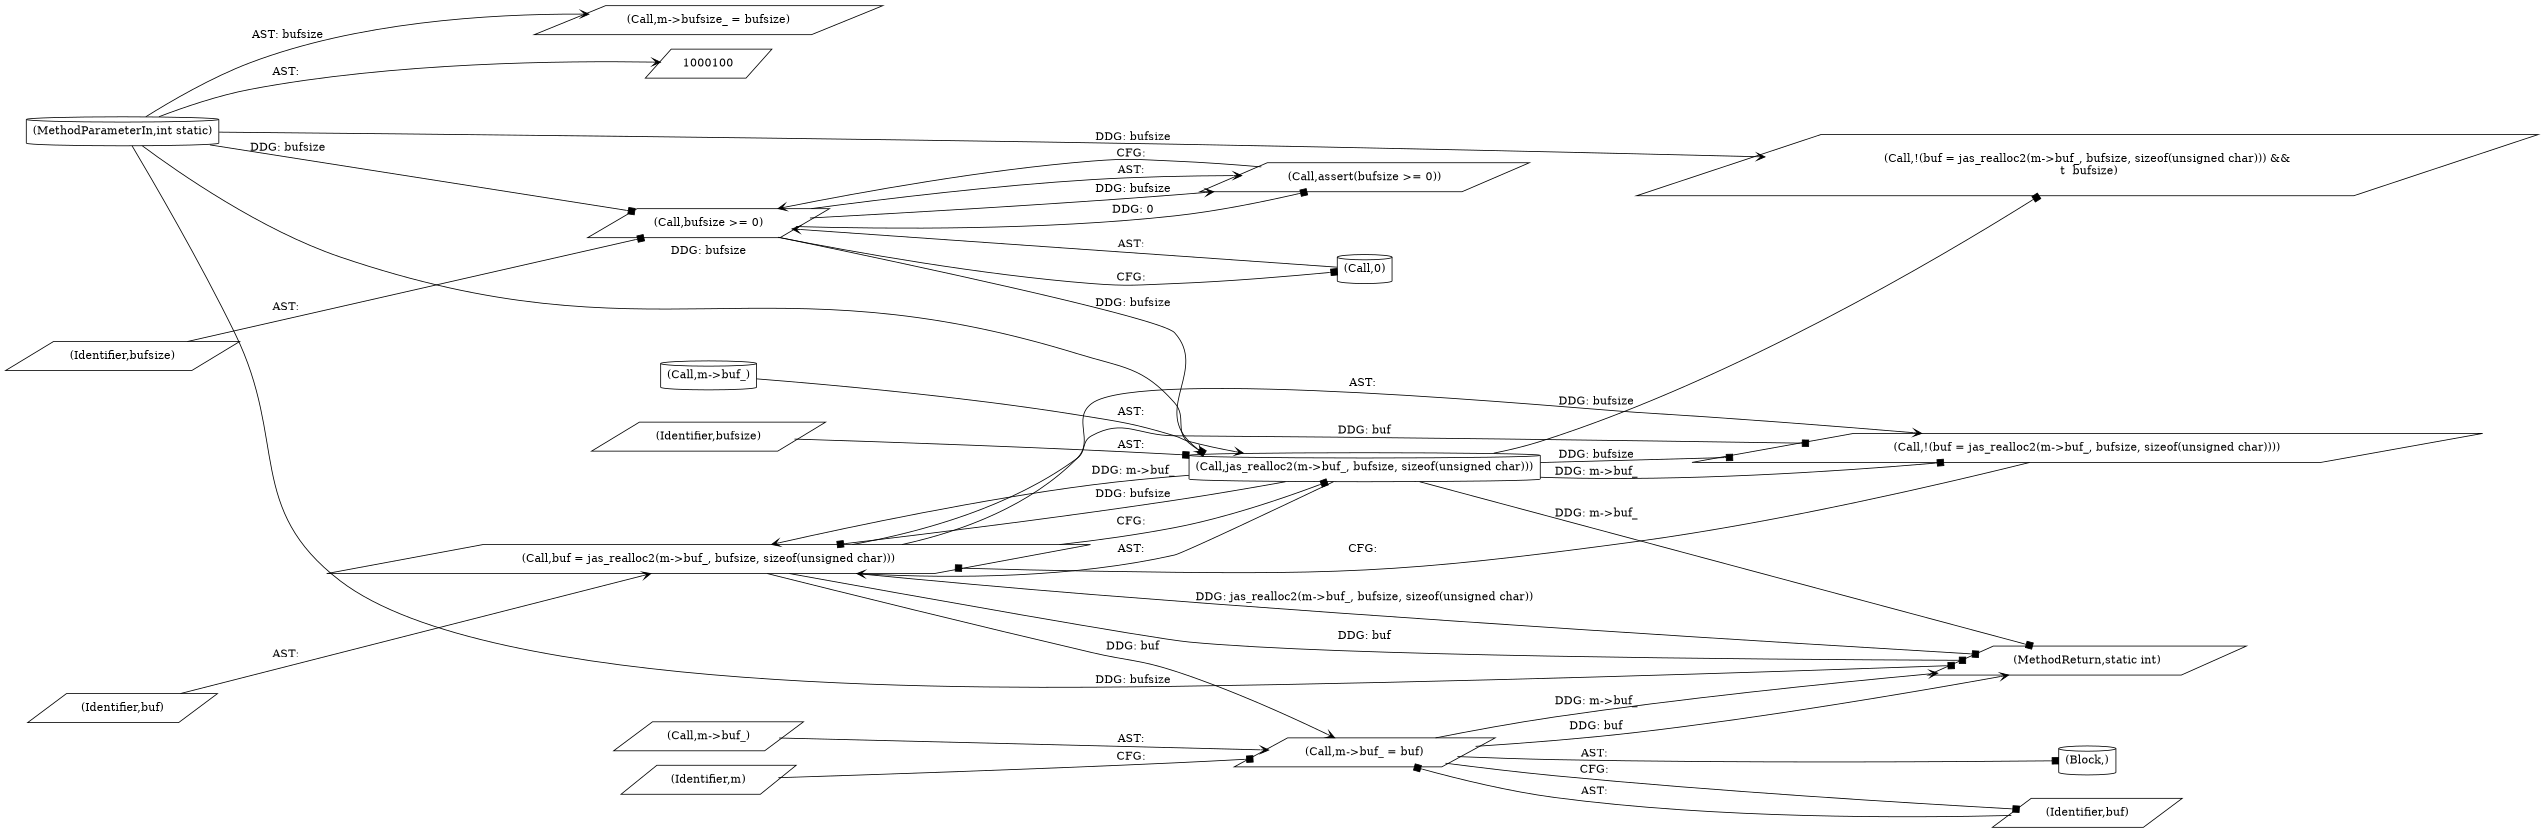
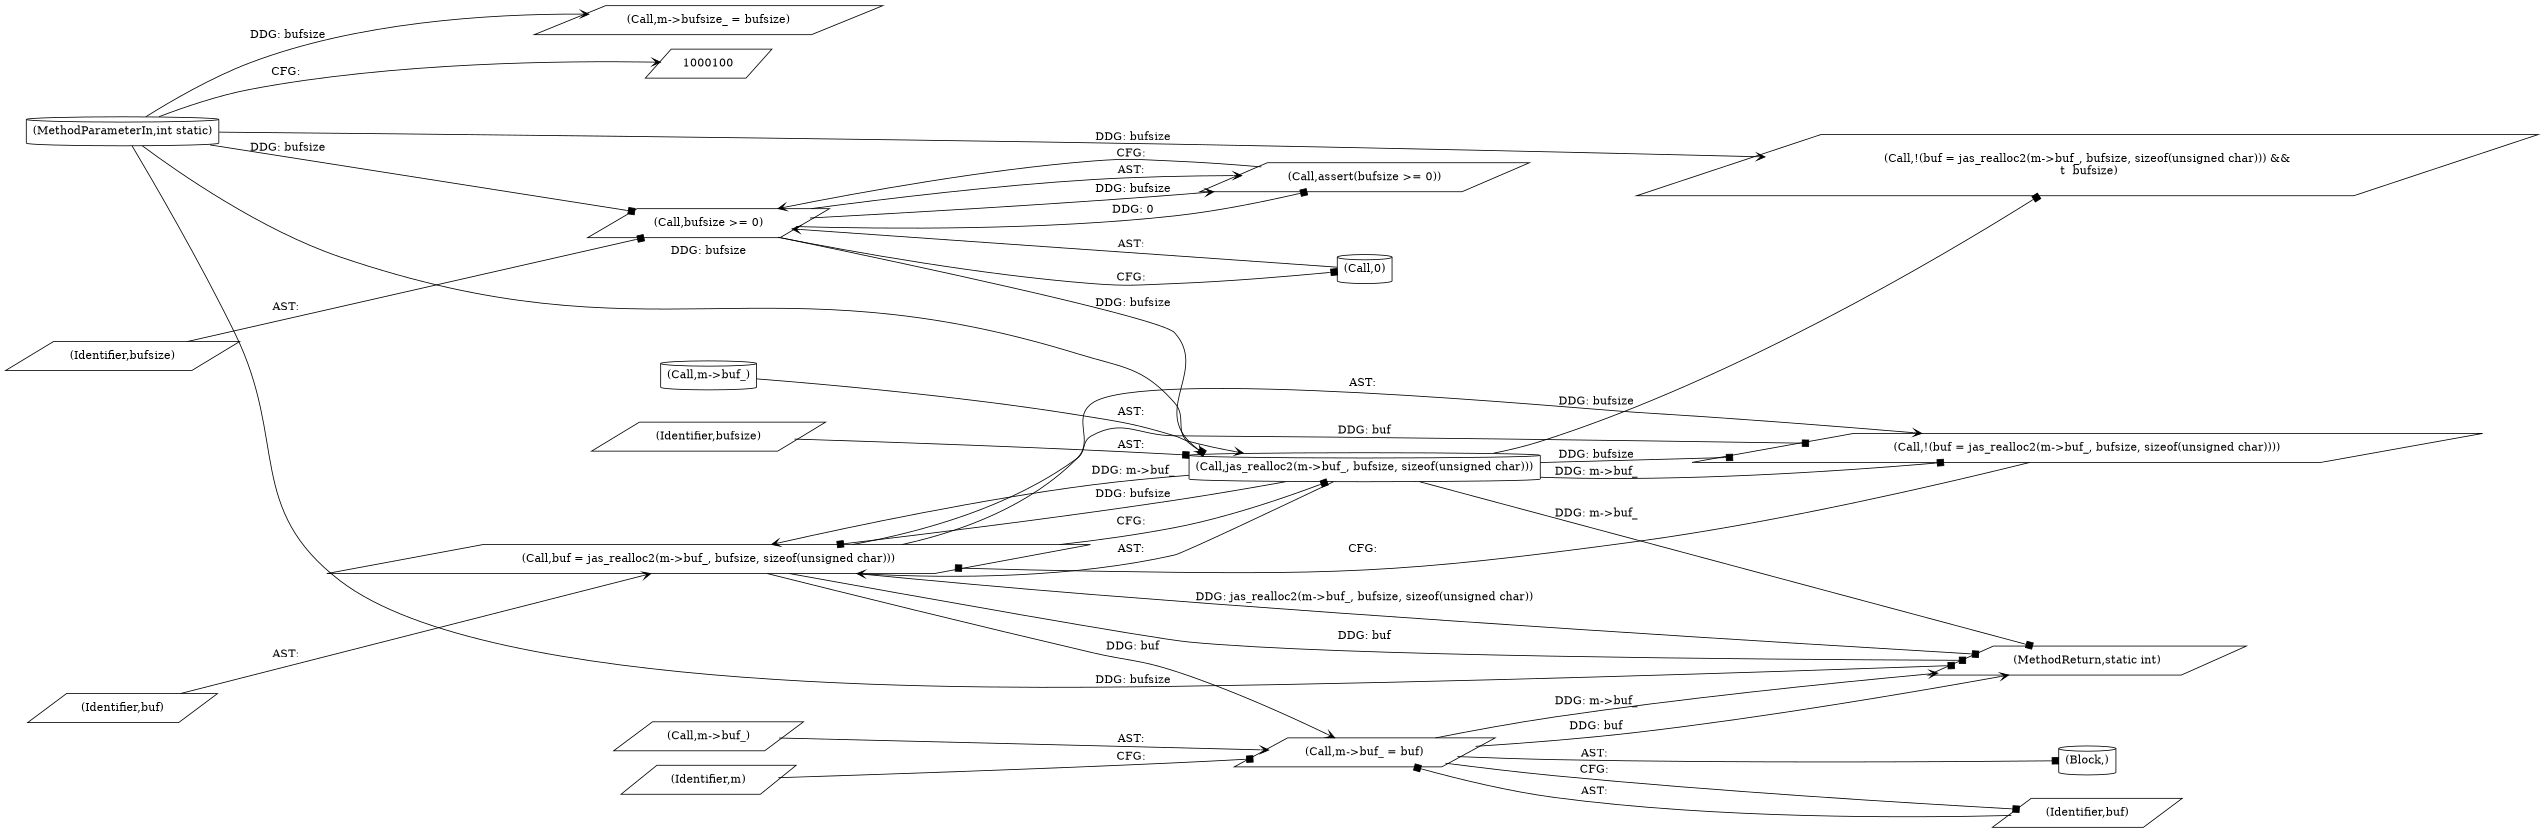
(288, 35) -> (288, 35)
(288, 72) -> (288, 72)
